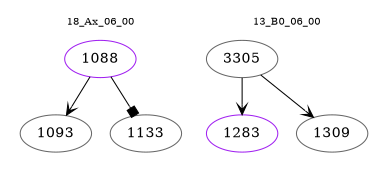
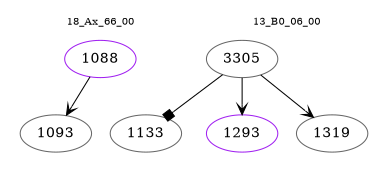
(101, 22) -> (101, 22)
(120, 92) -> (204, 89)
(242, 133) -> (242, 133)
(332, 133) -> (332, 133)
